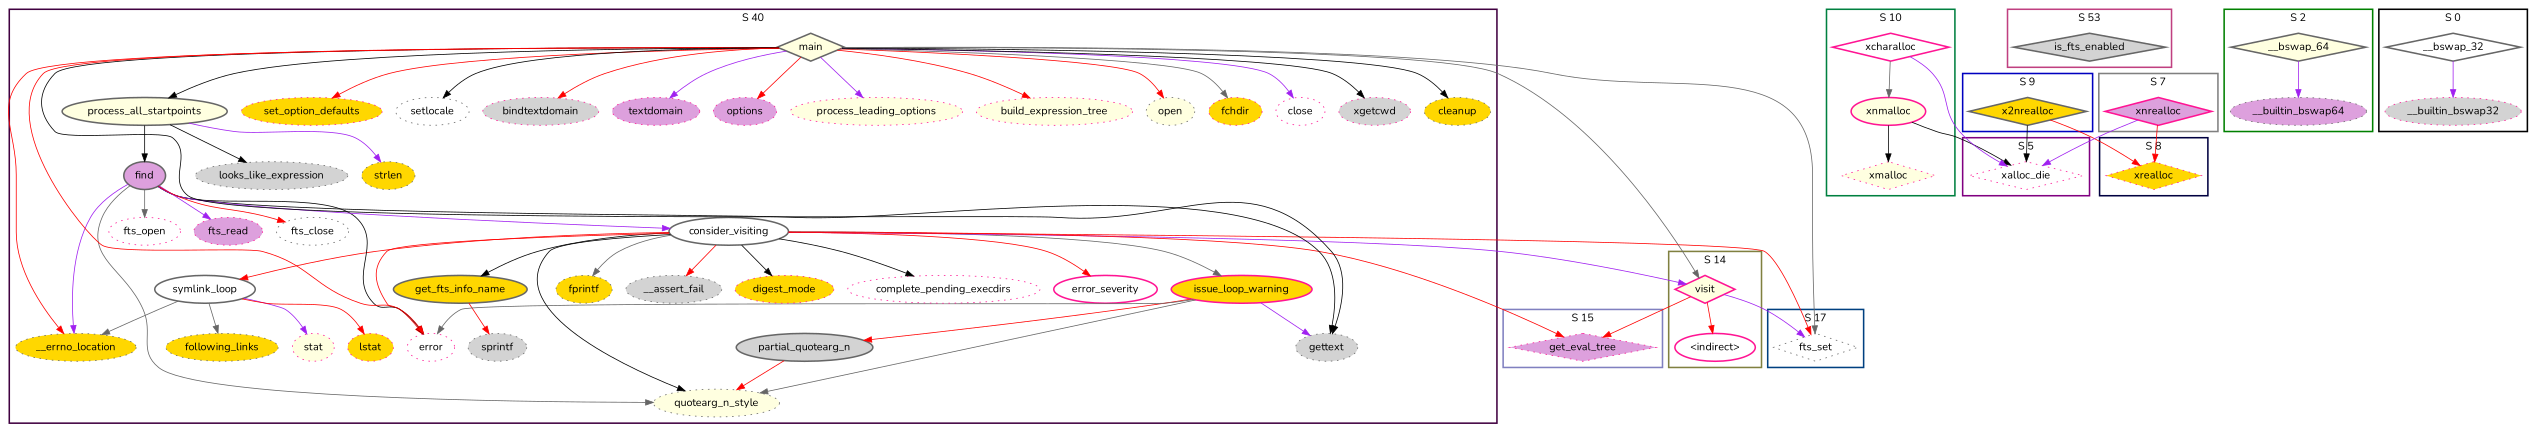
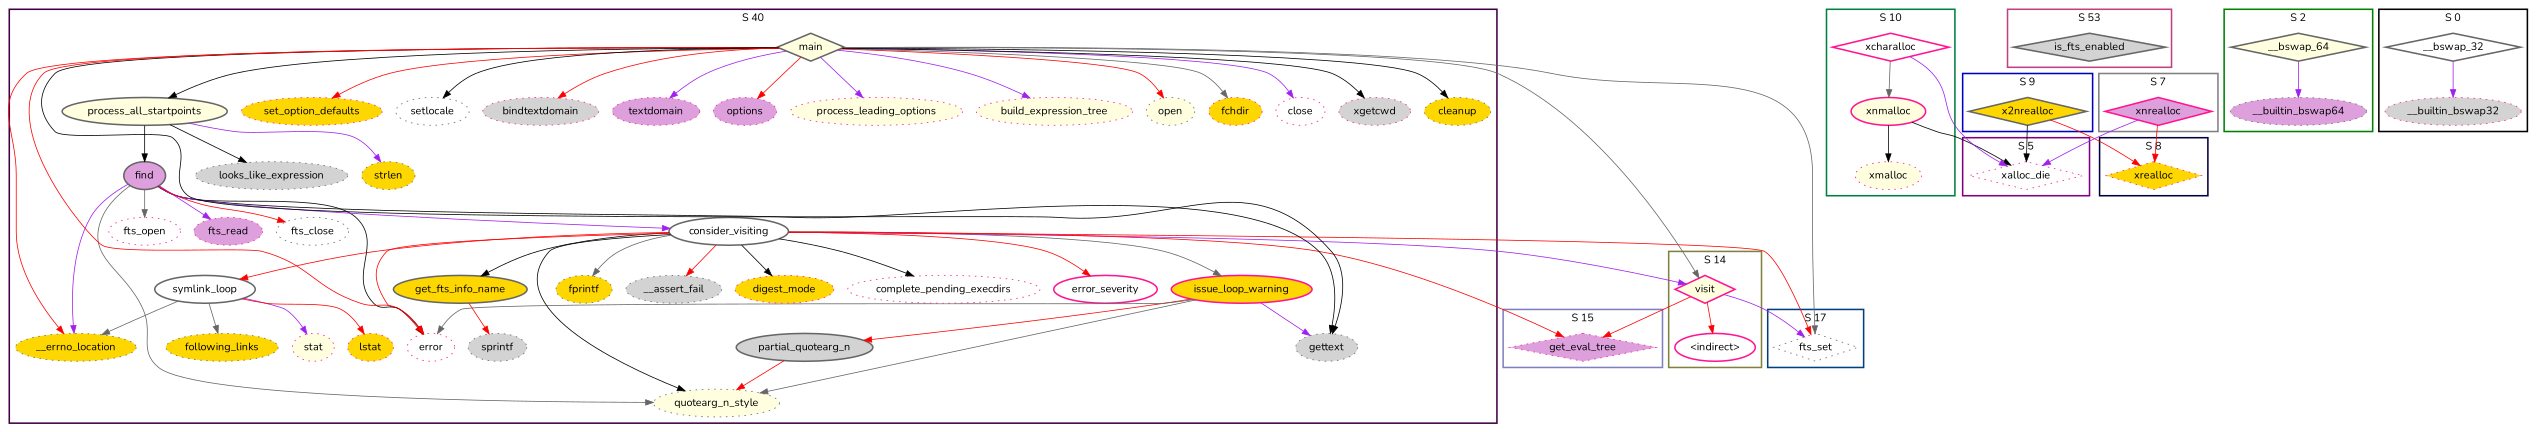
(932, 64) -> (932, 64)
(1888, 176) -> (1888, 176)
